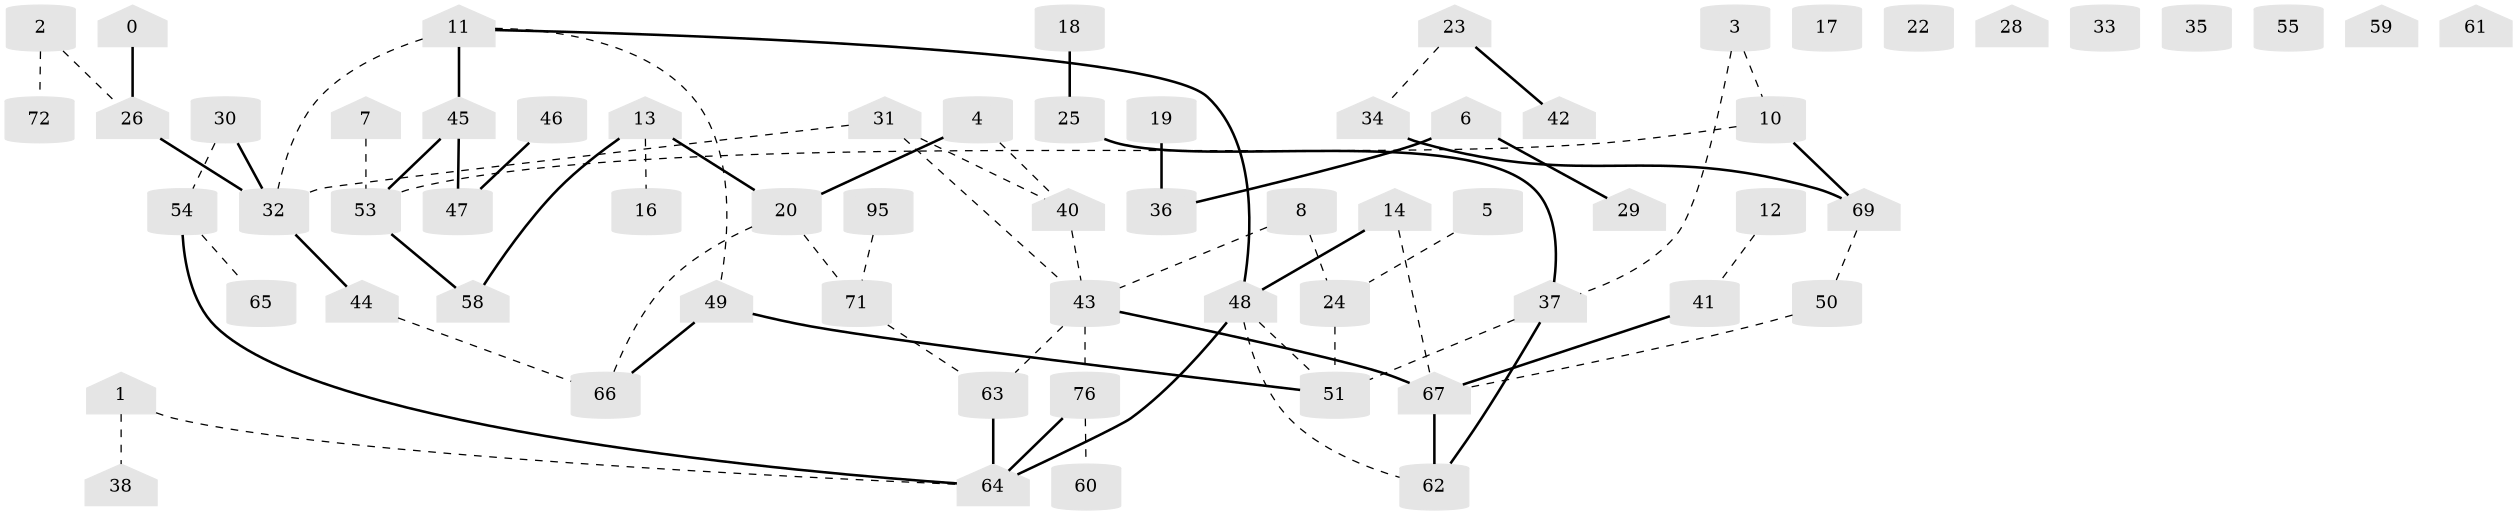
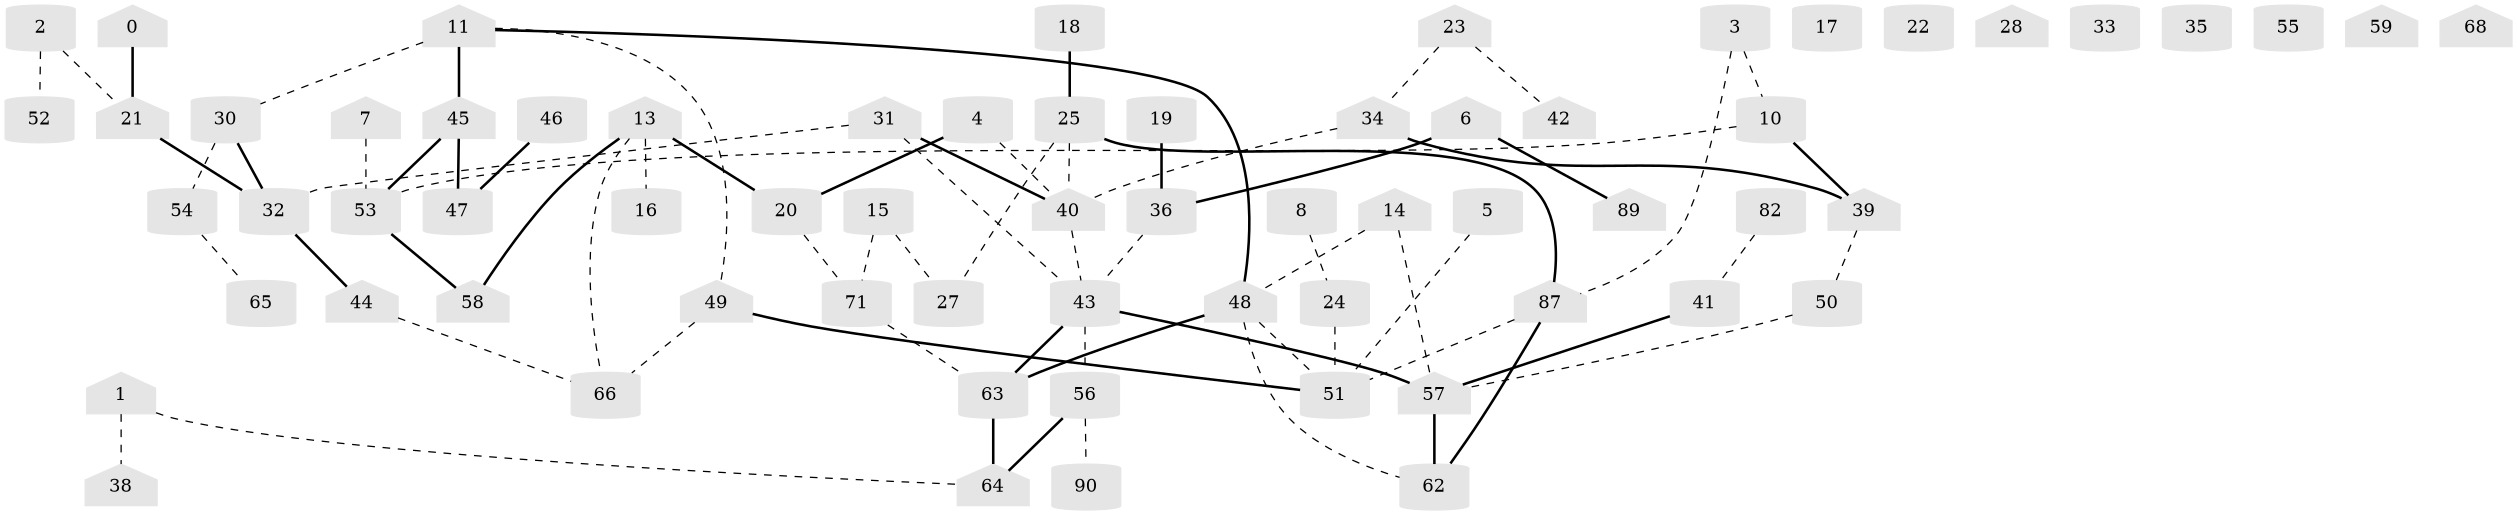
(2476, 28) -> (2476, 28)
(1509, 76) -> (1509, 76)
(326, 91) -> (342, 72)
(40, 120) -> (40, 120)
(133, 120) -> (133, 120)
none -> (1207, 160)
none -> (1069, 166)
(983, 169) -> (983, 169)
(878, 212) -> (878, 212)
(1629, 212) -> (1629, 212)
(1771, 212) -> (1771, 212)
(1864, 212) -> (1864, 212)
(1413, 256) -> (1406, 310)
(1193, 258) -> (1123, 258)
(1311, 261) -> (1311, 261)
(666, 284) -> (591, 251)
none -> (949, 303)
(1550, 303) -> (1550, 303)
(663, 348) -> (663, 348)
(1039, 349) -> (1039, 349)
(1085, 395) -> (1085, 395)
(1434, 395) -> (1434, 395)
(1135, 415) -> (1116, 344)
(528, 432) -> none
(1086, 487) -> (1086, 487)
